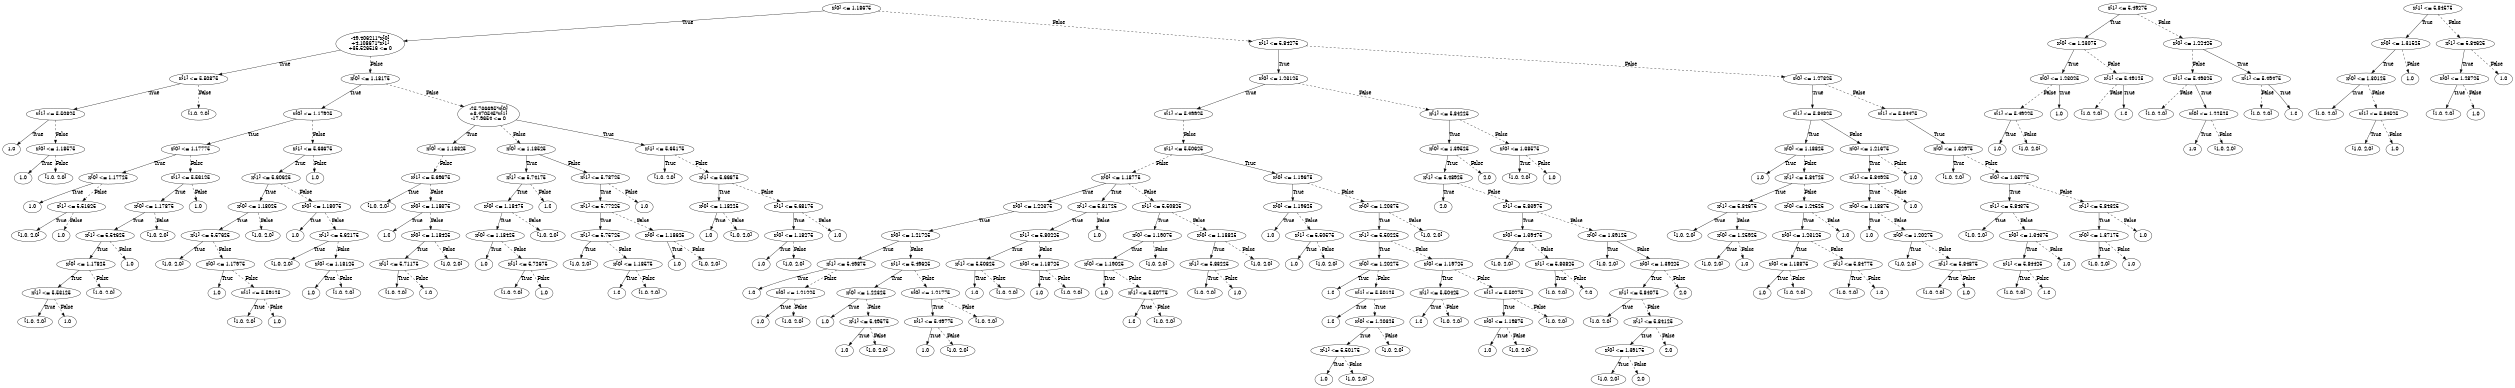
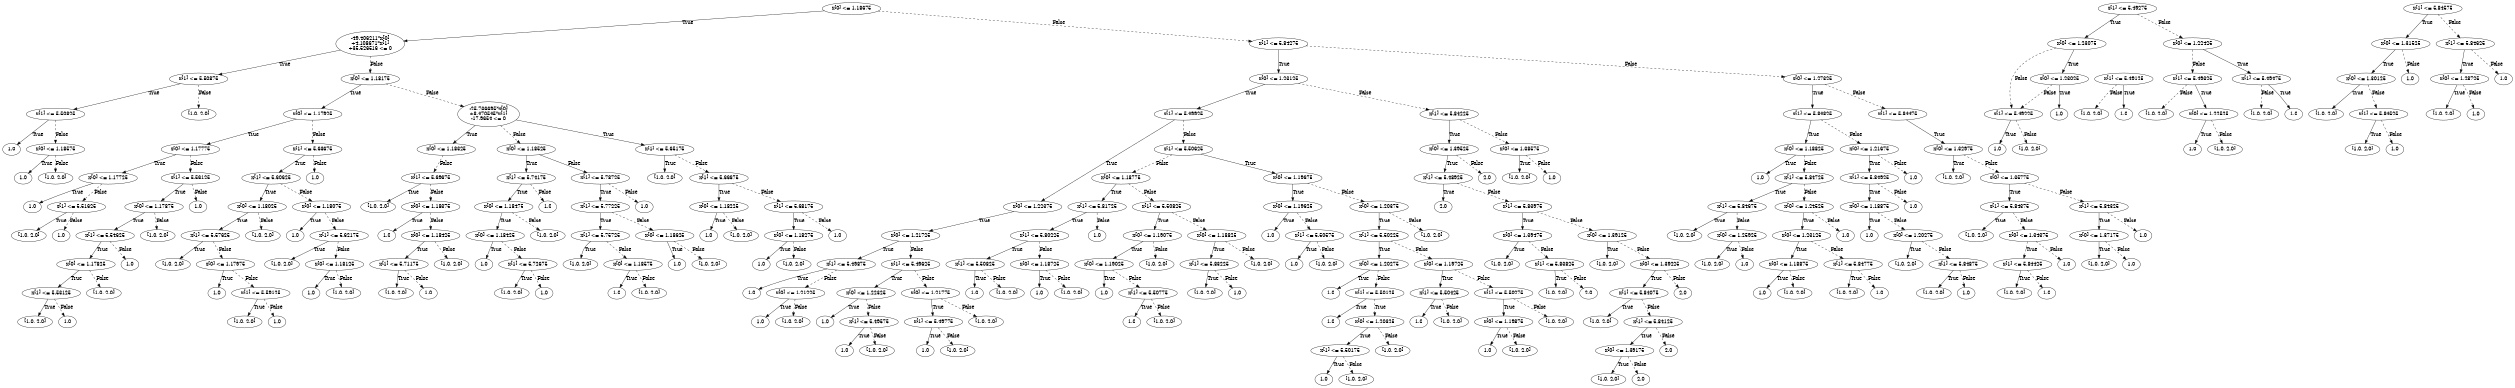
(2099, 60) -> (2020, 67)
(1839, 131) -> (1839, 131)
(1078, 192) -> (1109, 160)
(2026, 248) -> (2026, 248)
(1632, 249) -> (1632, 249)
